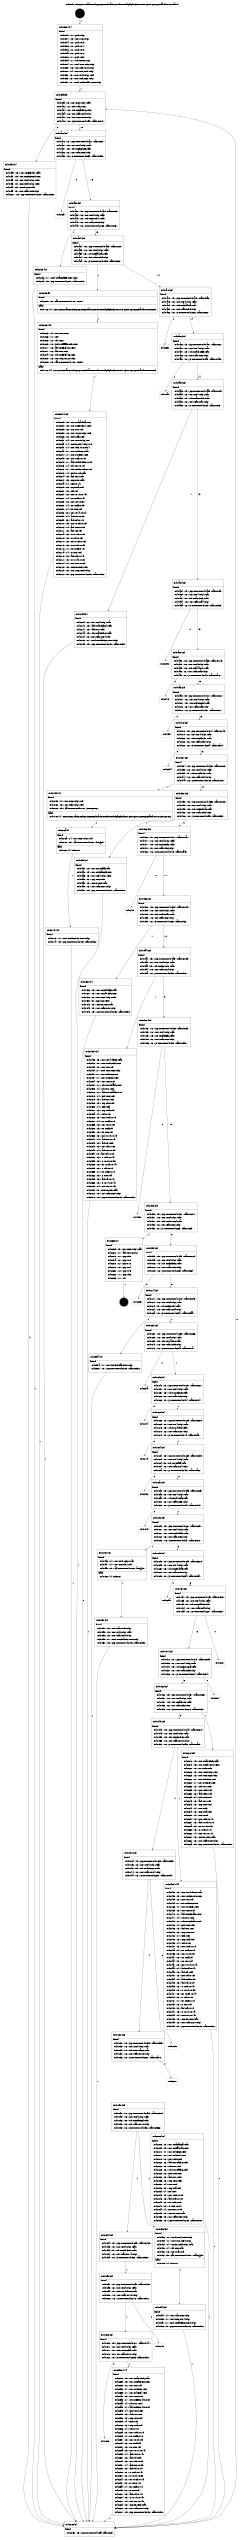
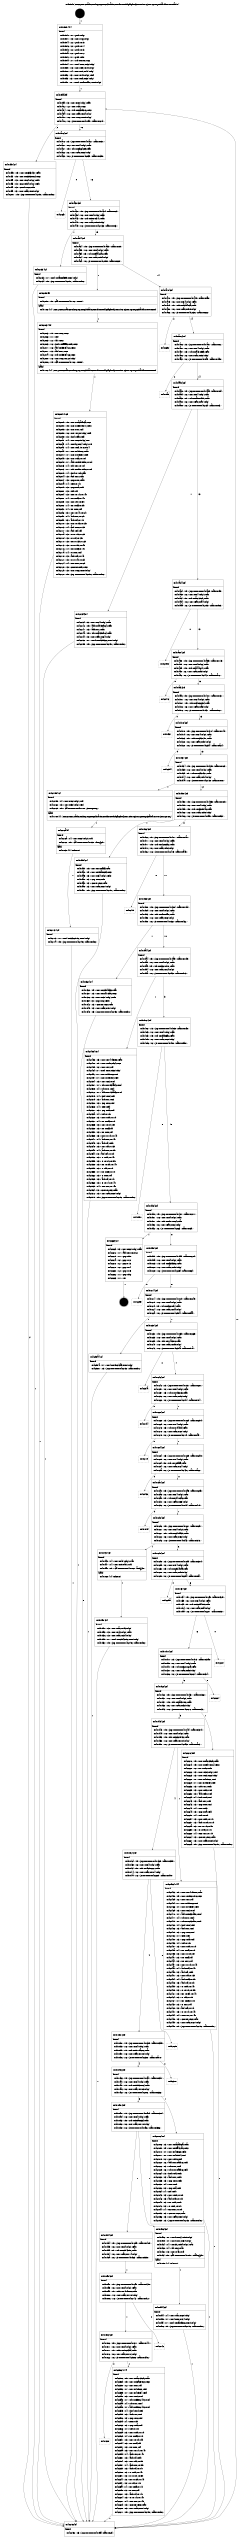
none -> (138, 2082)
